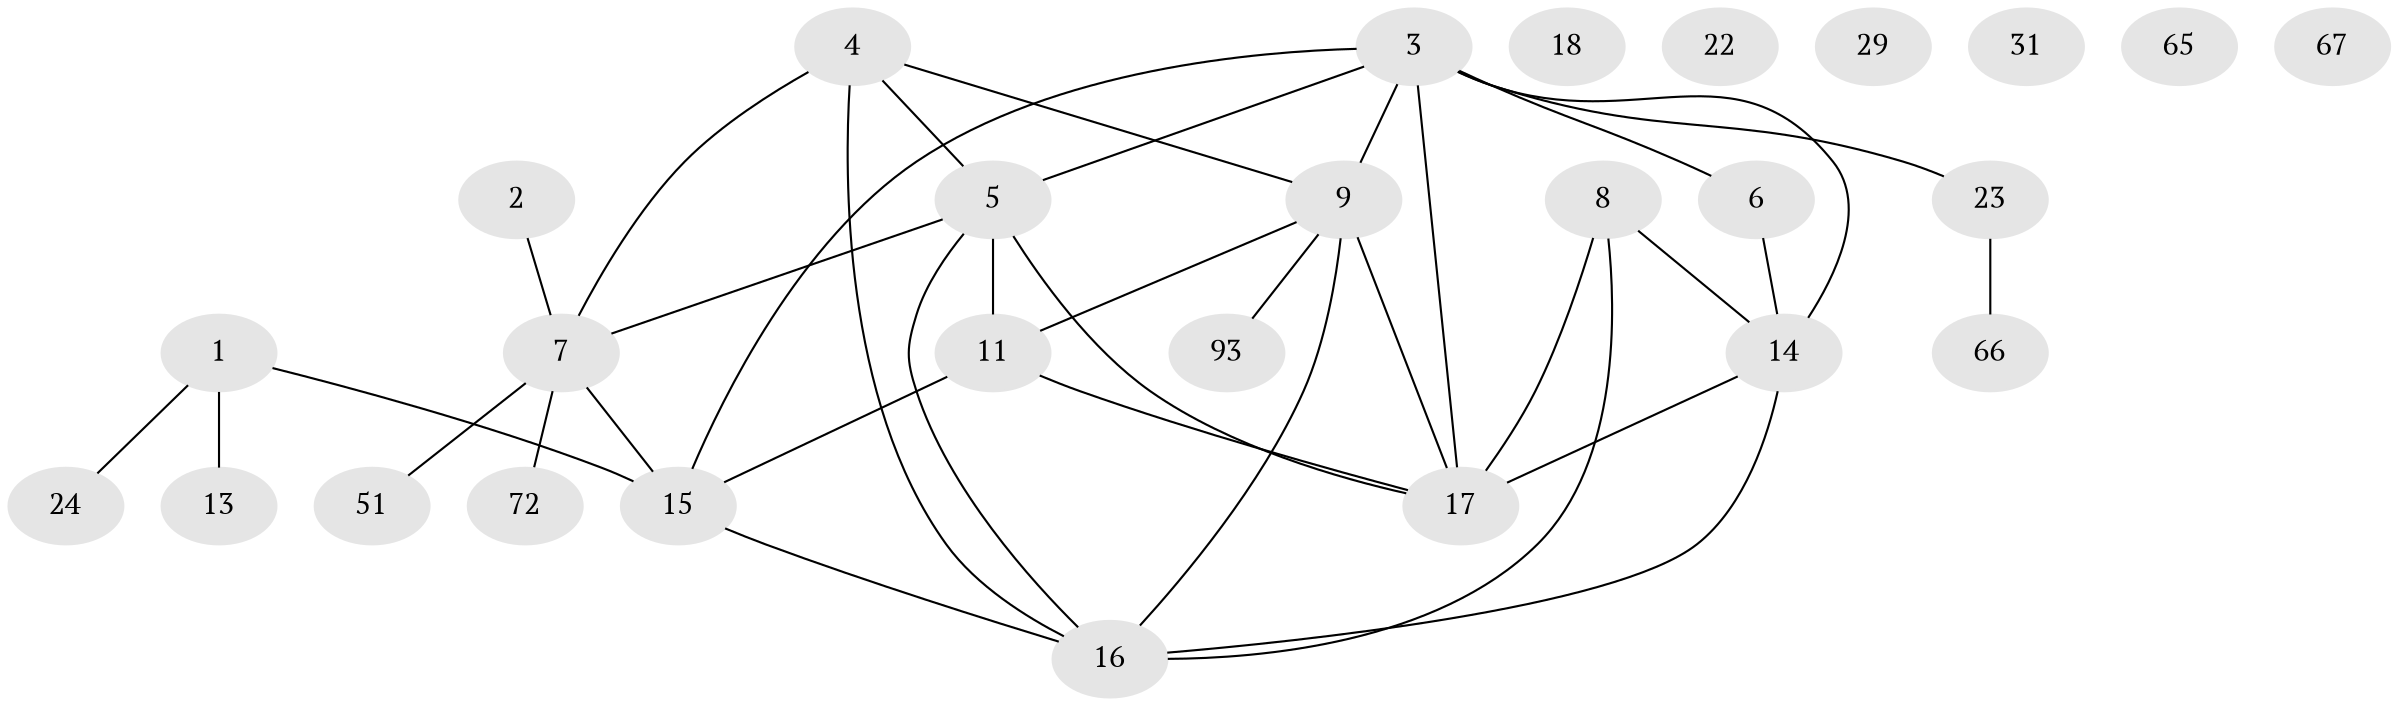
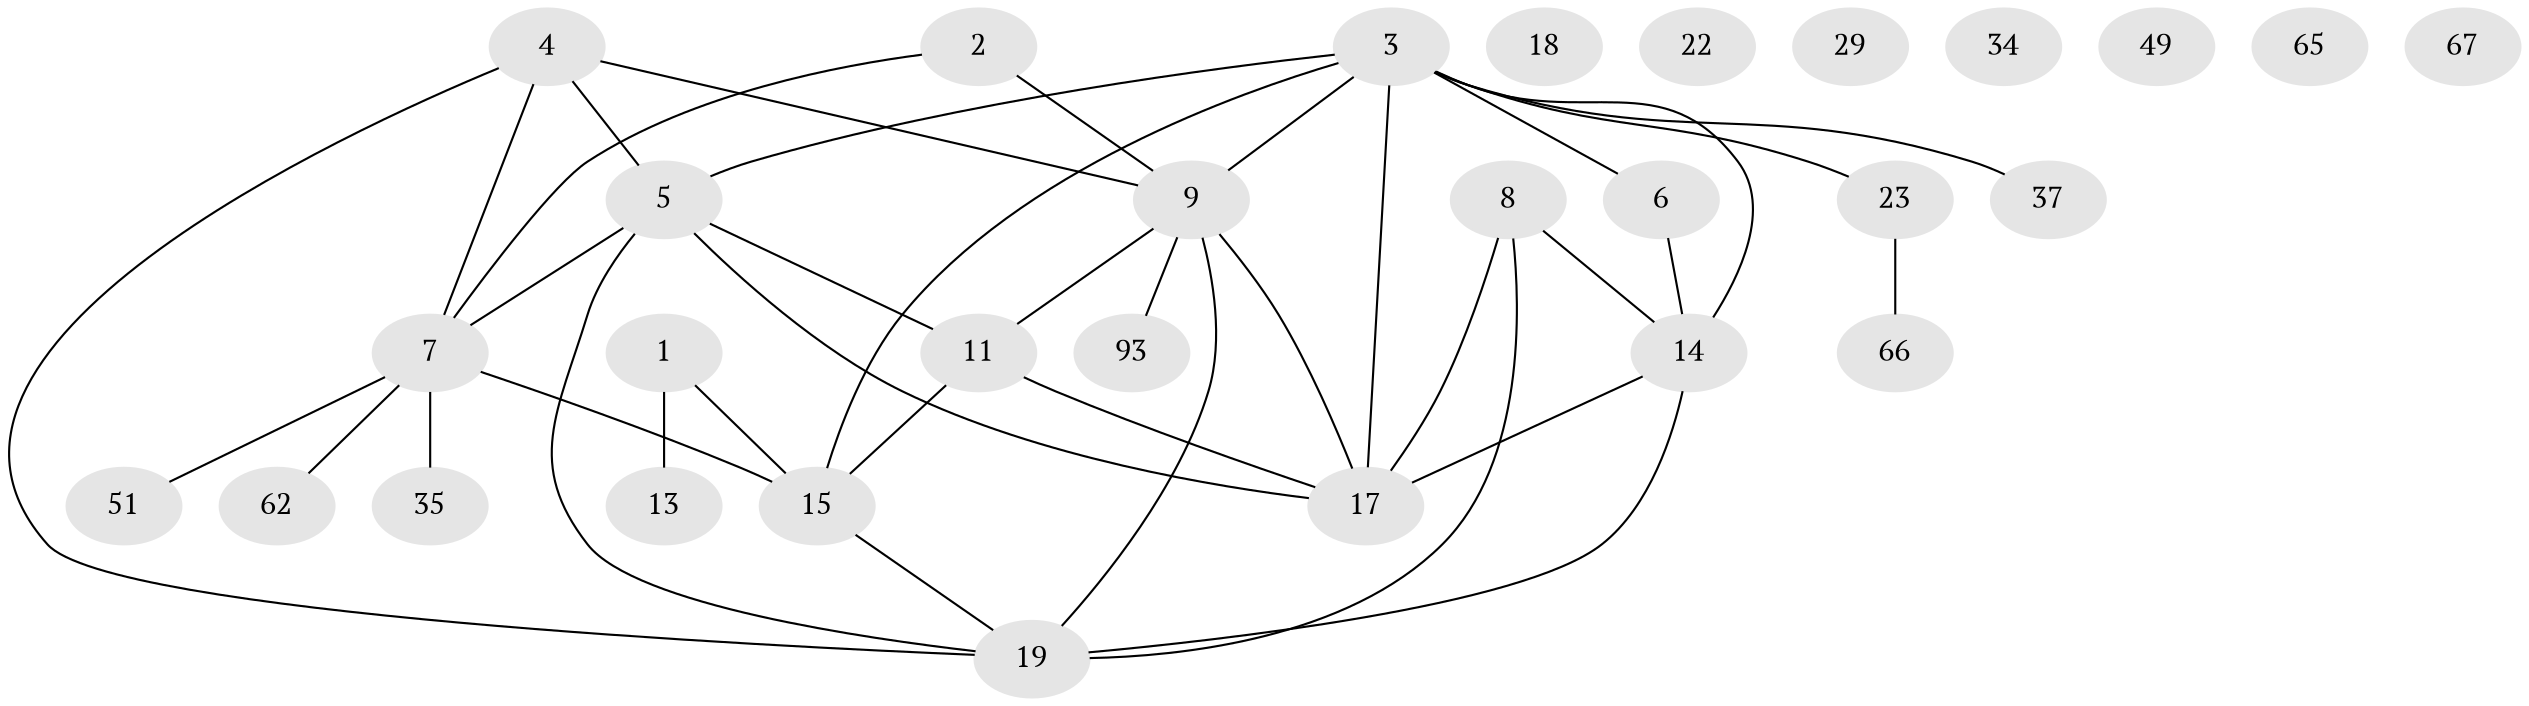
(2026, 47) -> (2004, 47)
none -> (2157, 47)
none -> (1085, 123)
none -> (2048, 200)
(66, 506) -> none
none -> (430, 506)
(525, 506) -> (277, 506)
(1110, 659) -> (1032, 659)
